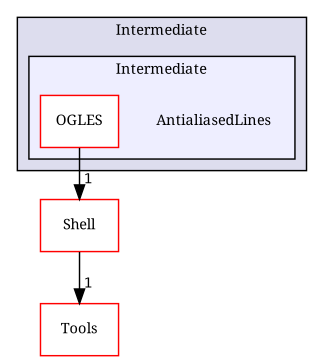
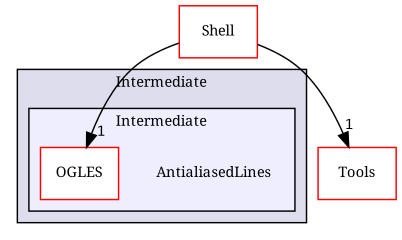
(80, 166) -> (122, 80)
